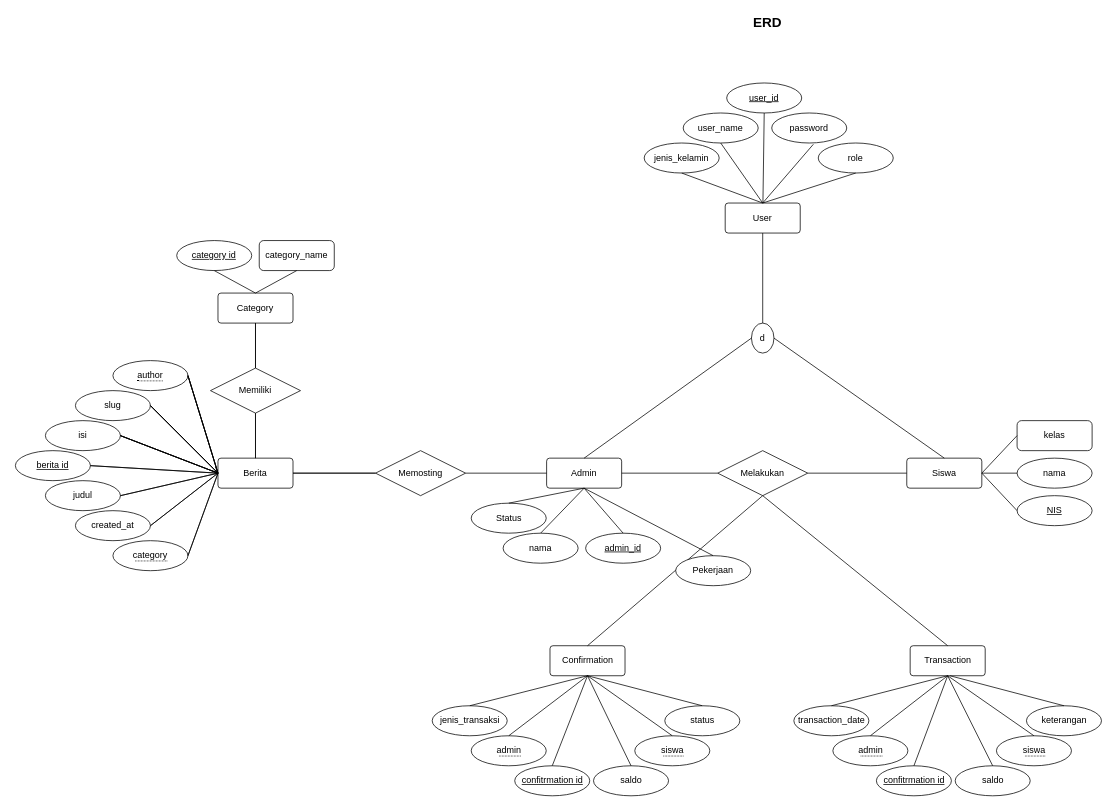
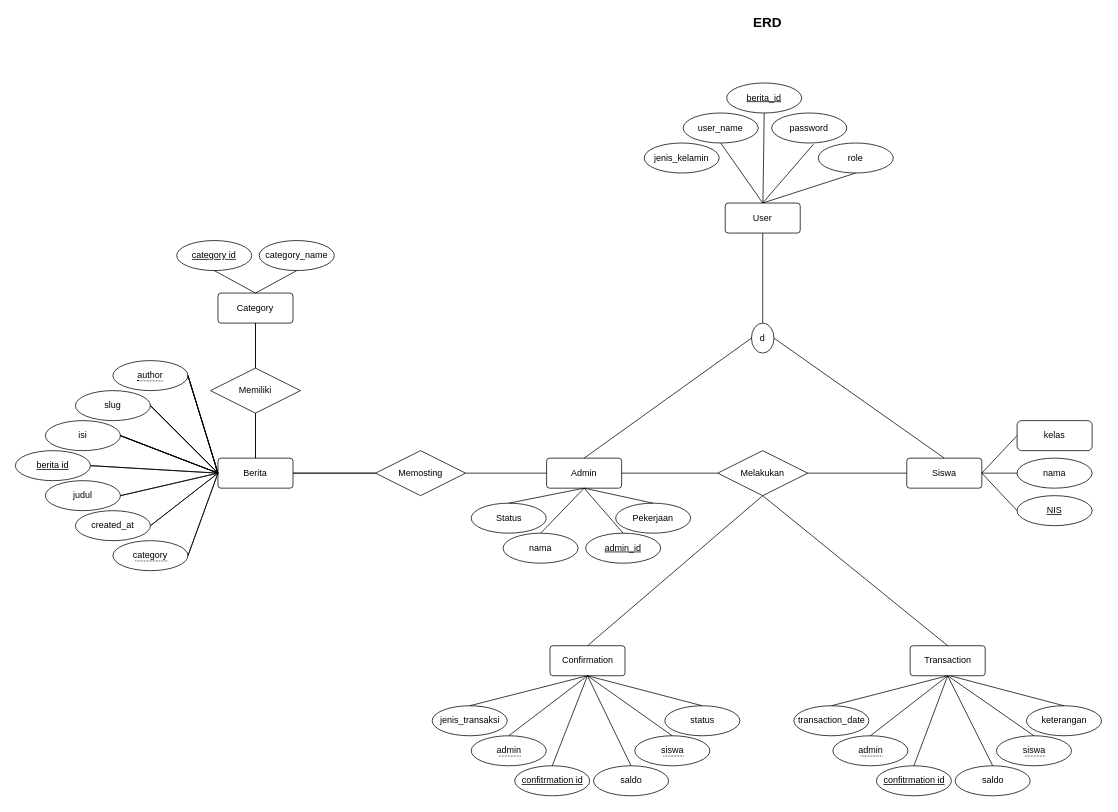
(764, 98) -> (764, 98)
(720, 187) -> none
(297, 255) -> (297, 255)
(713, 570) -> (653, 518)
